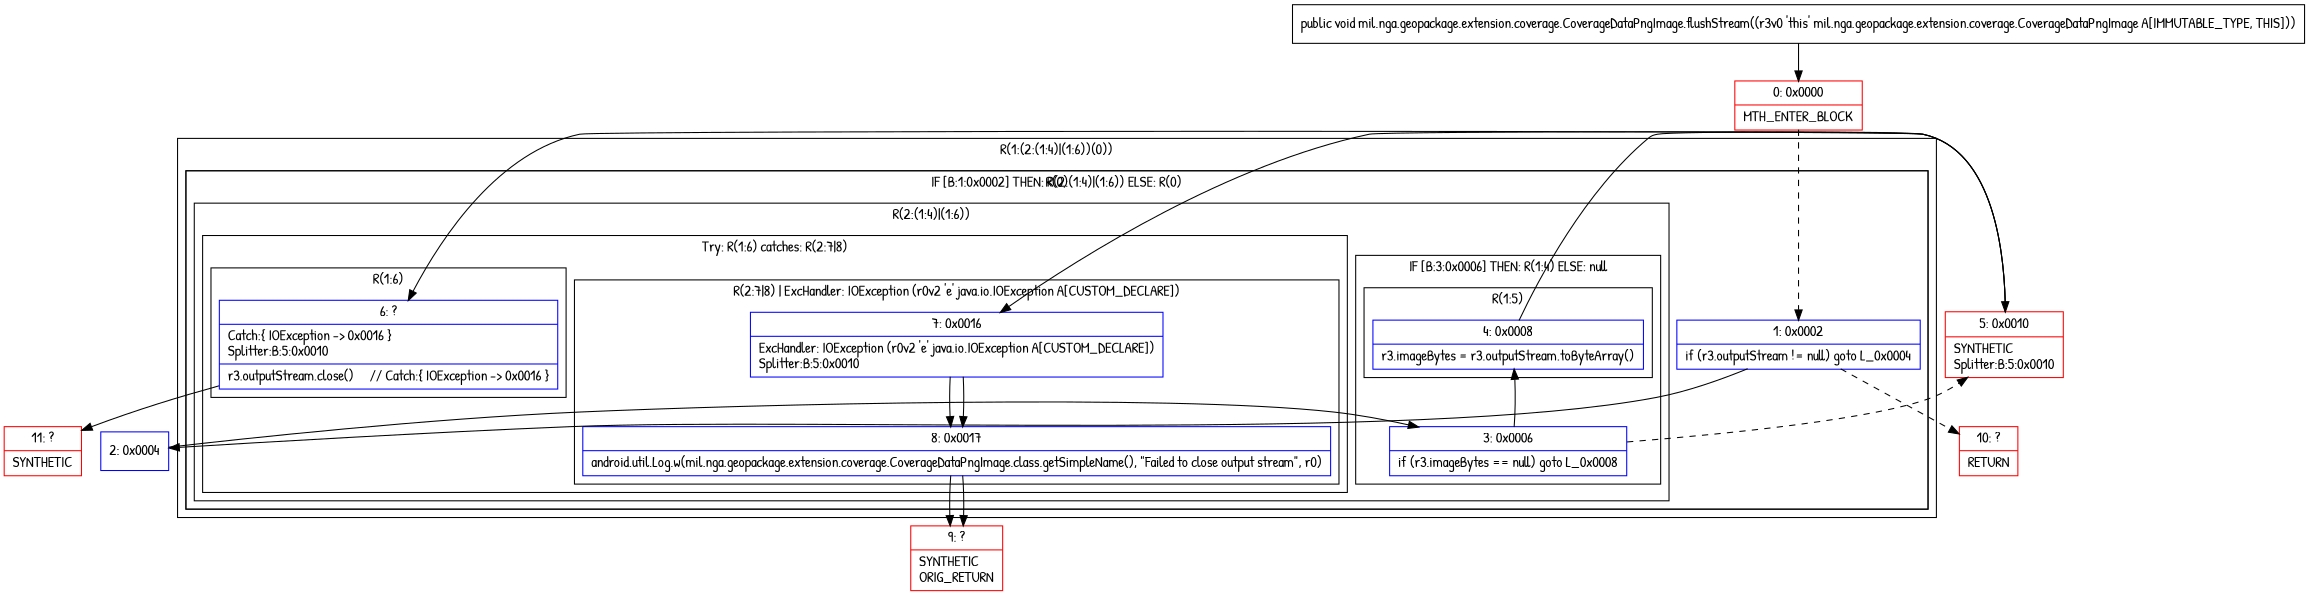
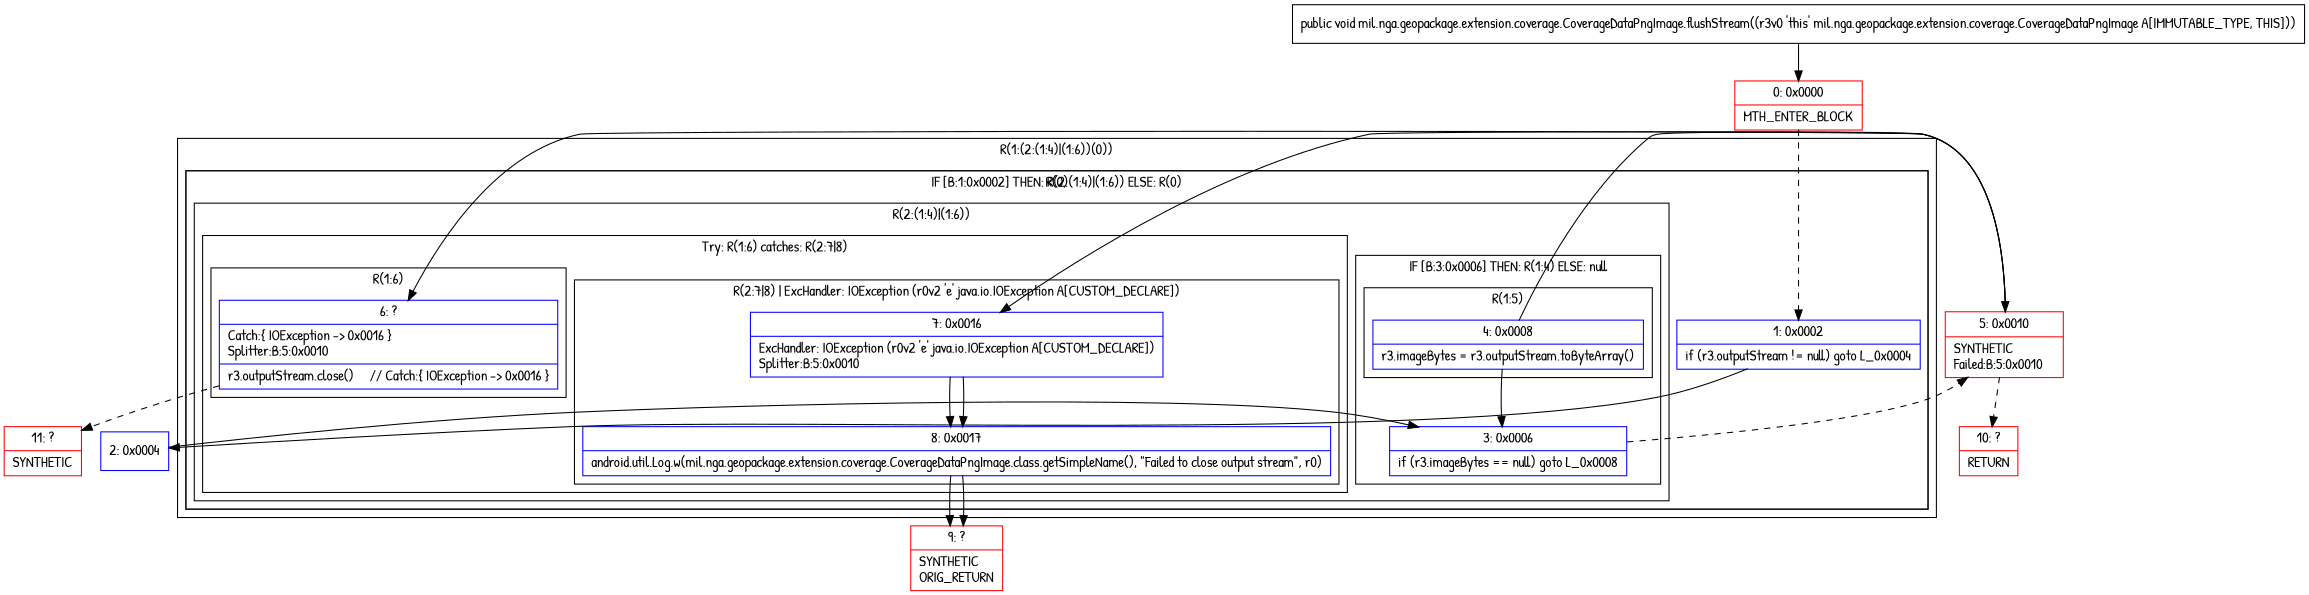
(2004, 365) -> (1998, 365)
(1895, 399) -> (1997, 397)
(1515, 403) -> (1501, 393)
(155, 405) -> (155, 405)
